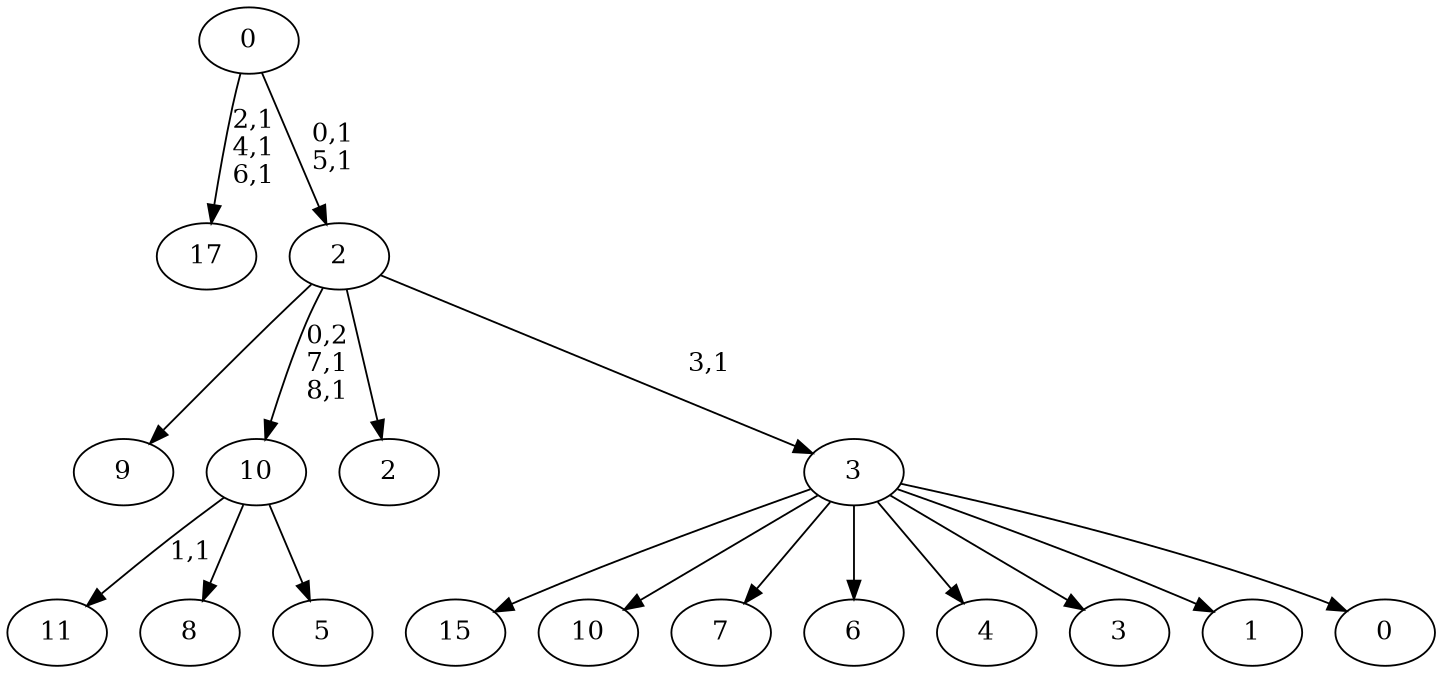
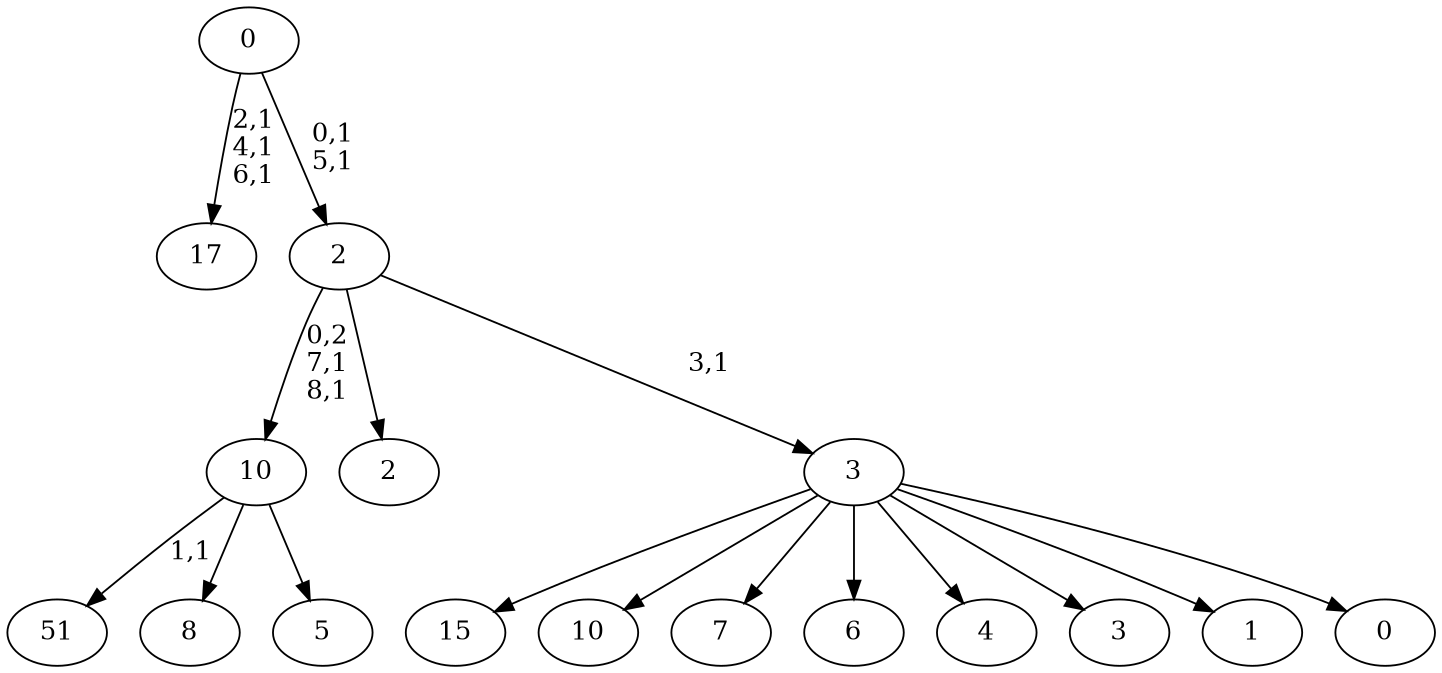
(124, 472) -> none
(57, 633) -> (57, 633)
